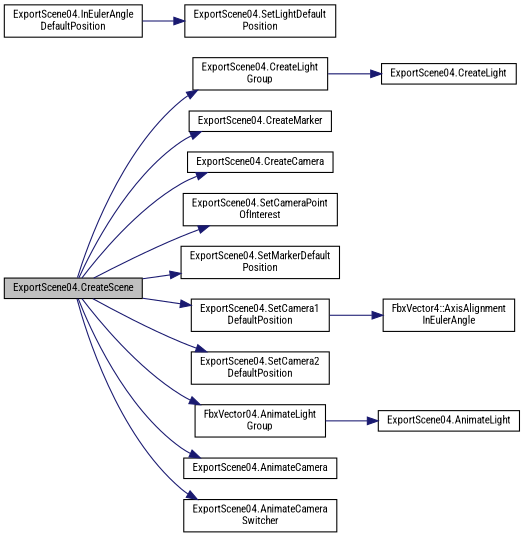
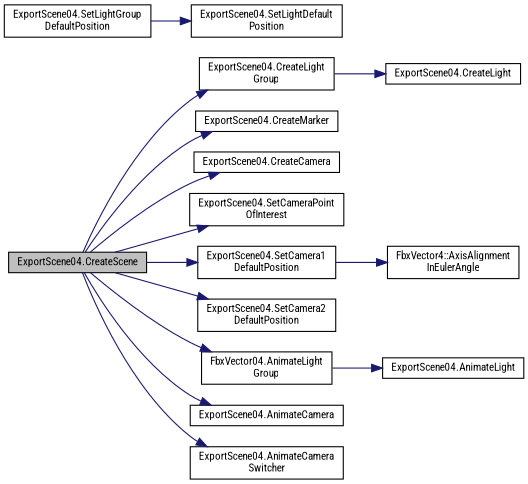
(73, 21) -> (78, 21)
(260, 262) -> none
